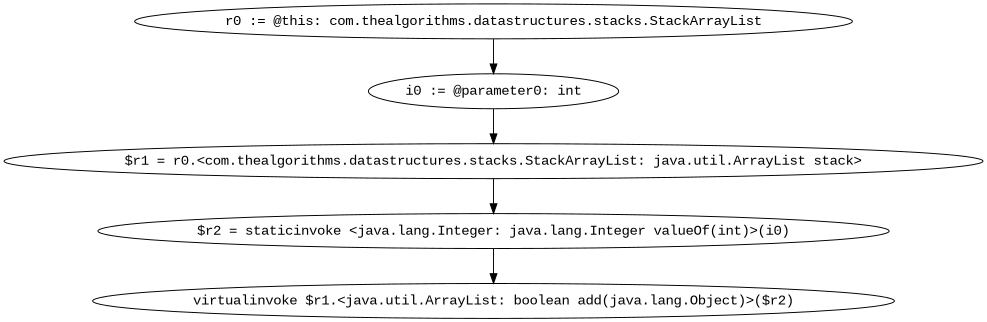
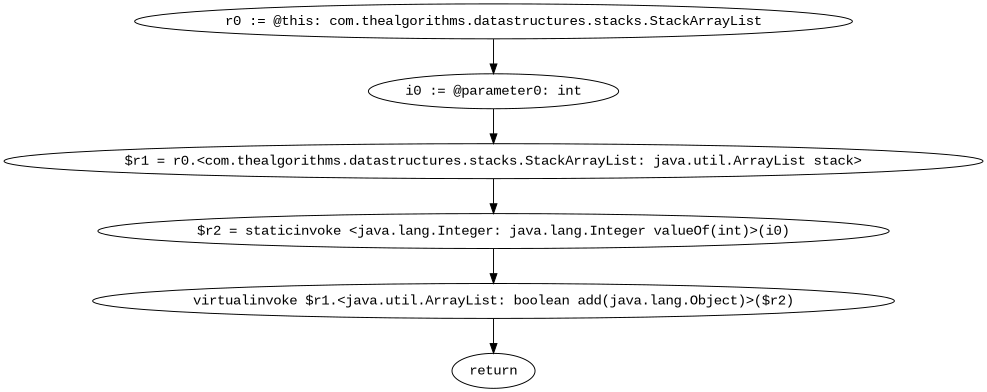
none -> (494, 371)
